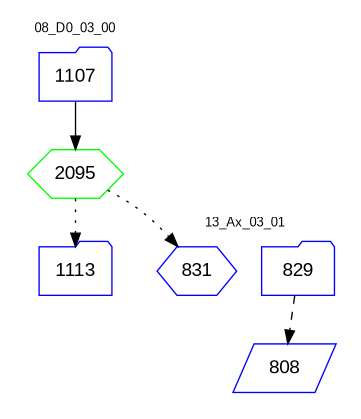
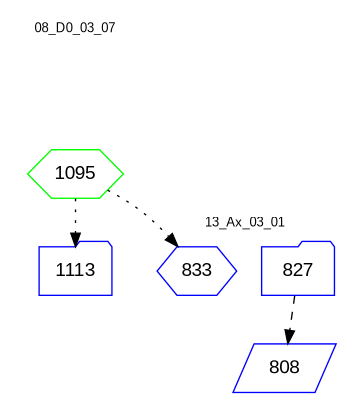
(76, 29) -> (76, 29)
(76, 77) -> none
(76, 174) -> (76, 174)
(197, 271) -> (197, 271)
(298, 271) -> (298, 271)
